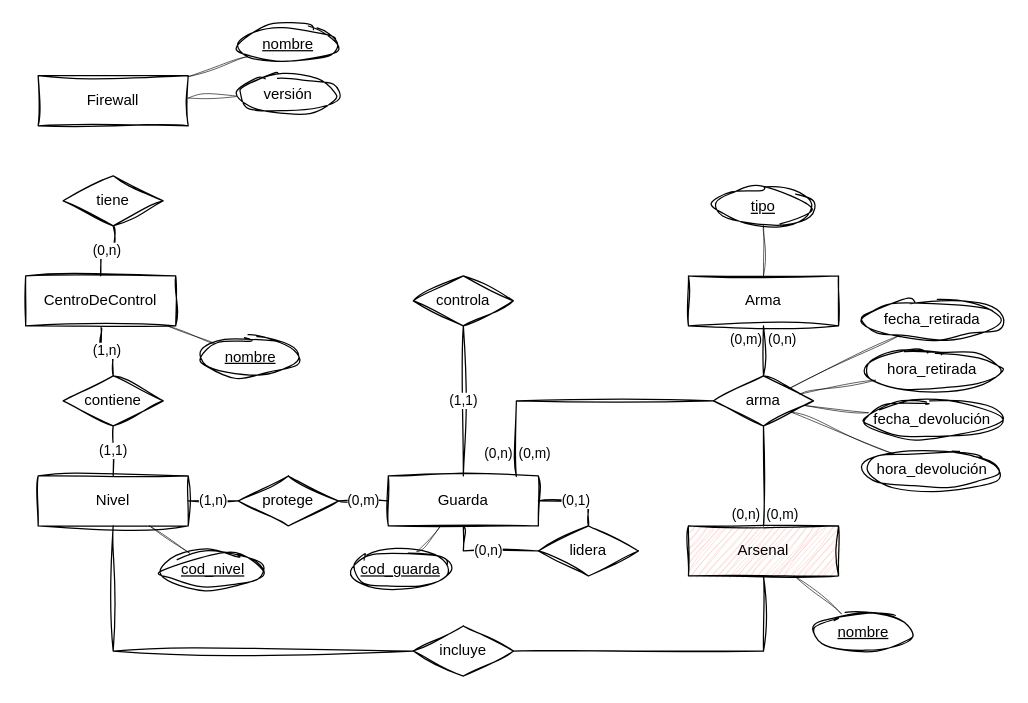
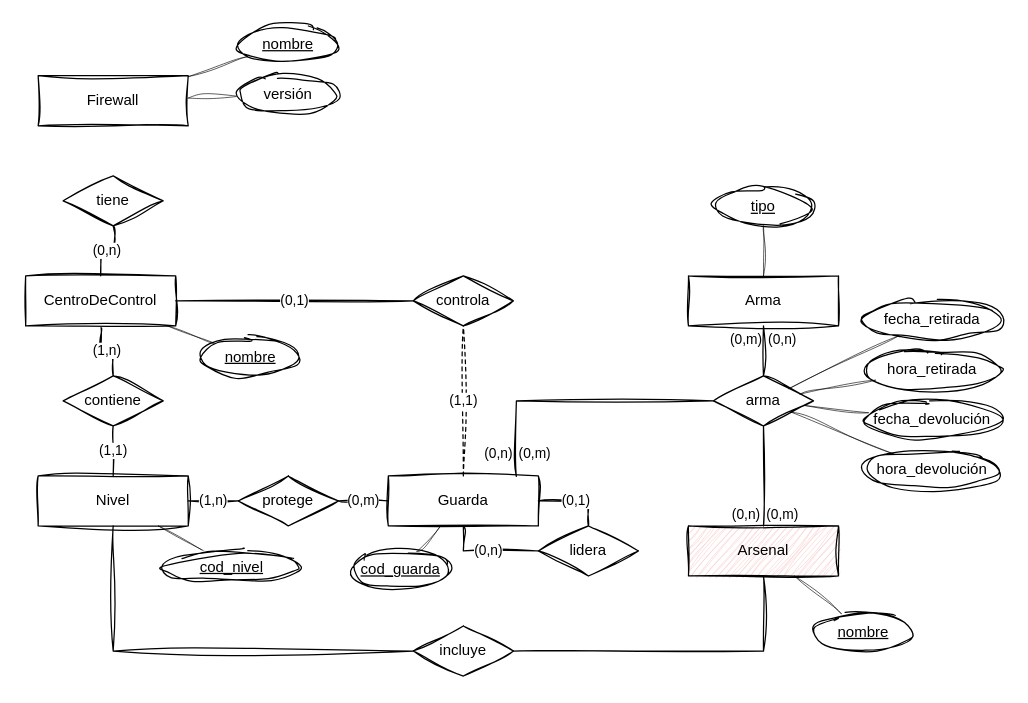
none -> (295, 301)
(463, 439) -> (463, 439)
(213, 569) -> (232, 566)
